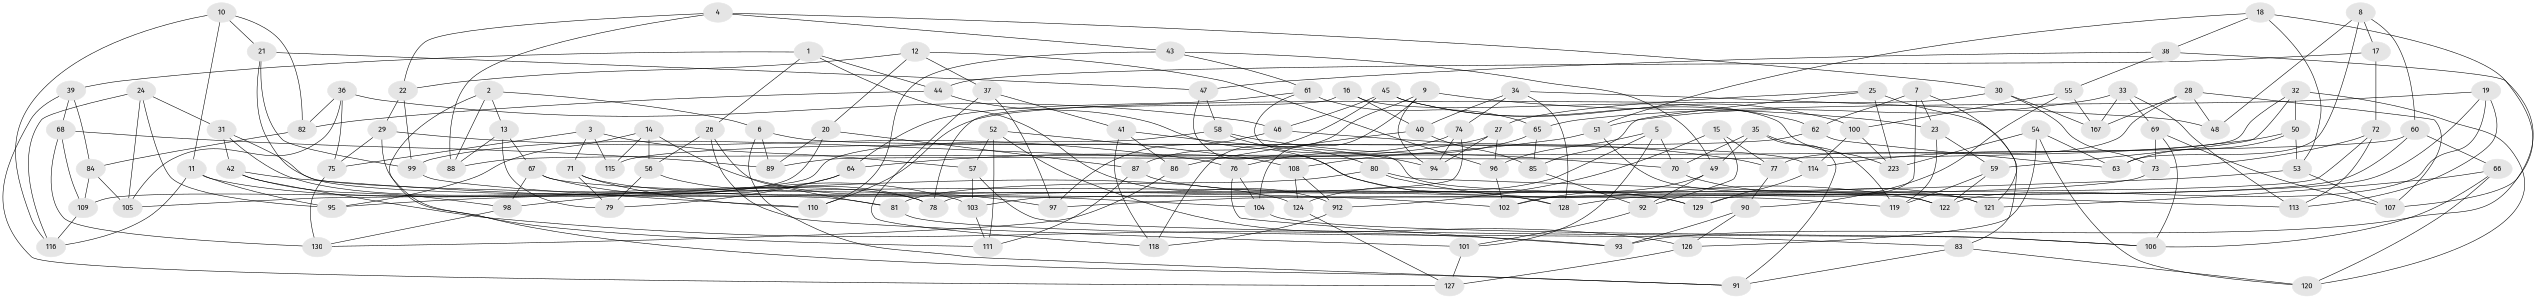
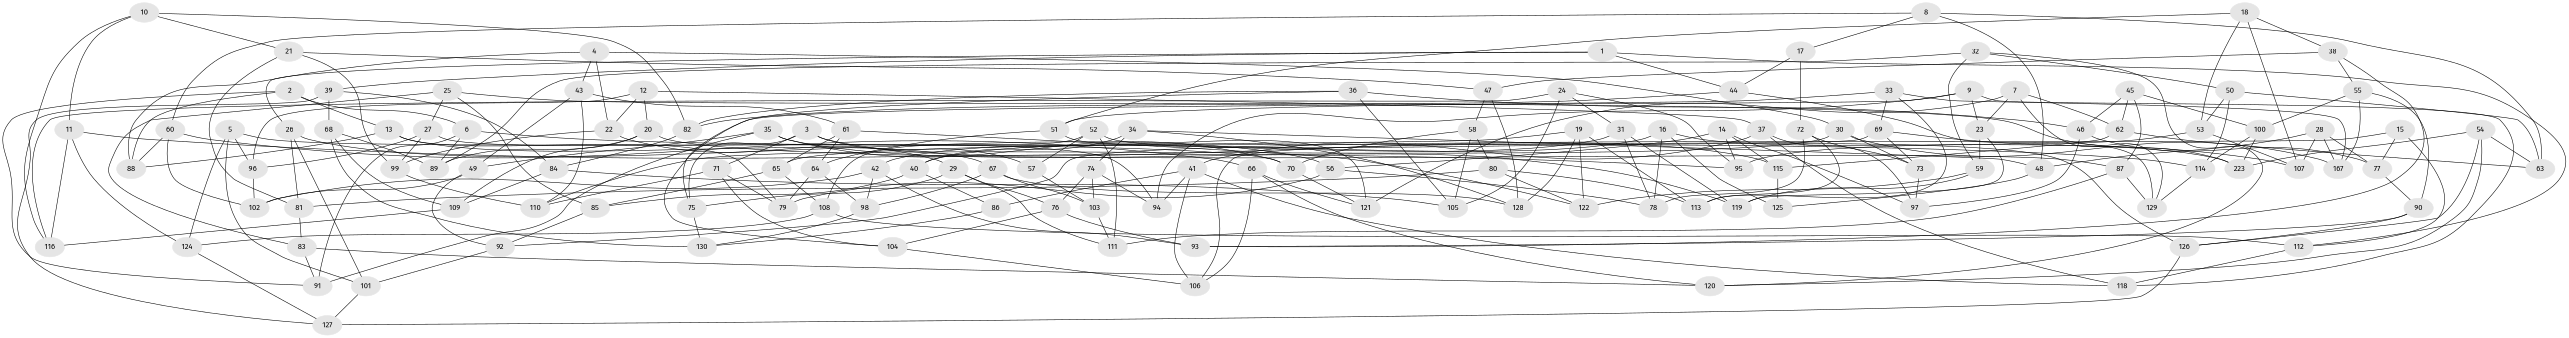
(1338, 208) -> (2299, 247)
none -> (1778, 208)
(1551, 234) -> (1177, 229)
